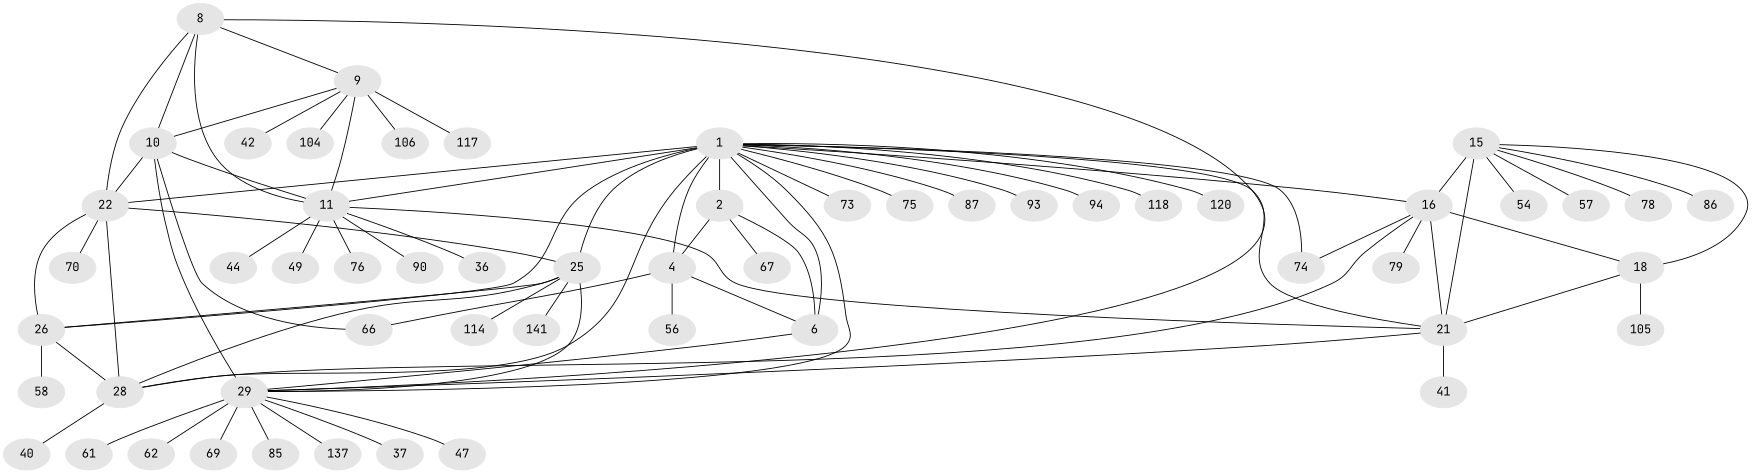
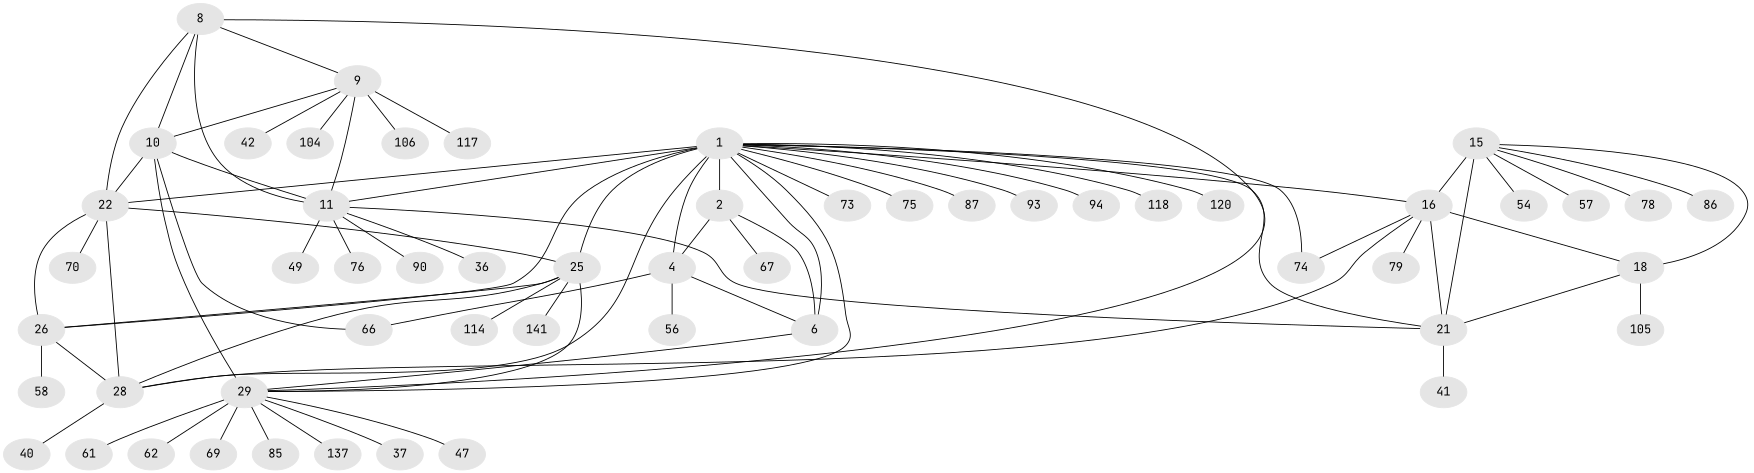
(233, 268) -> none
(845, 368) -> none
